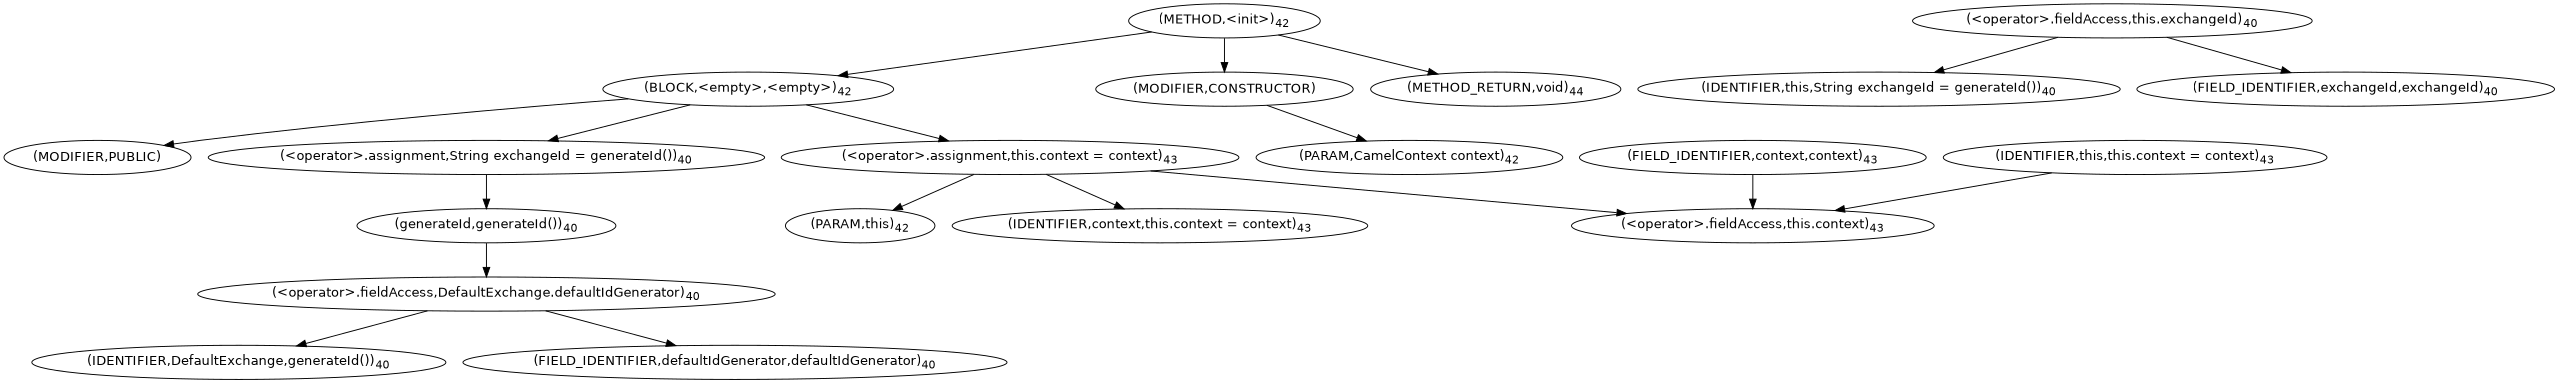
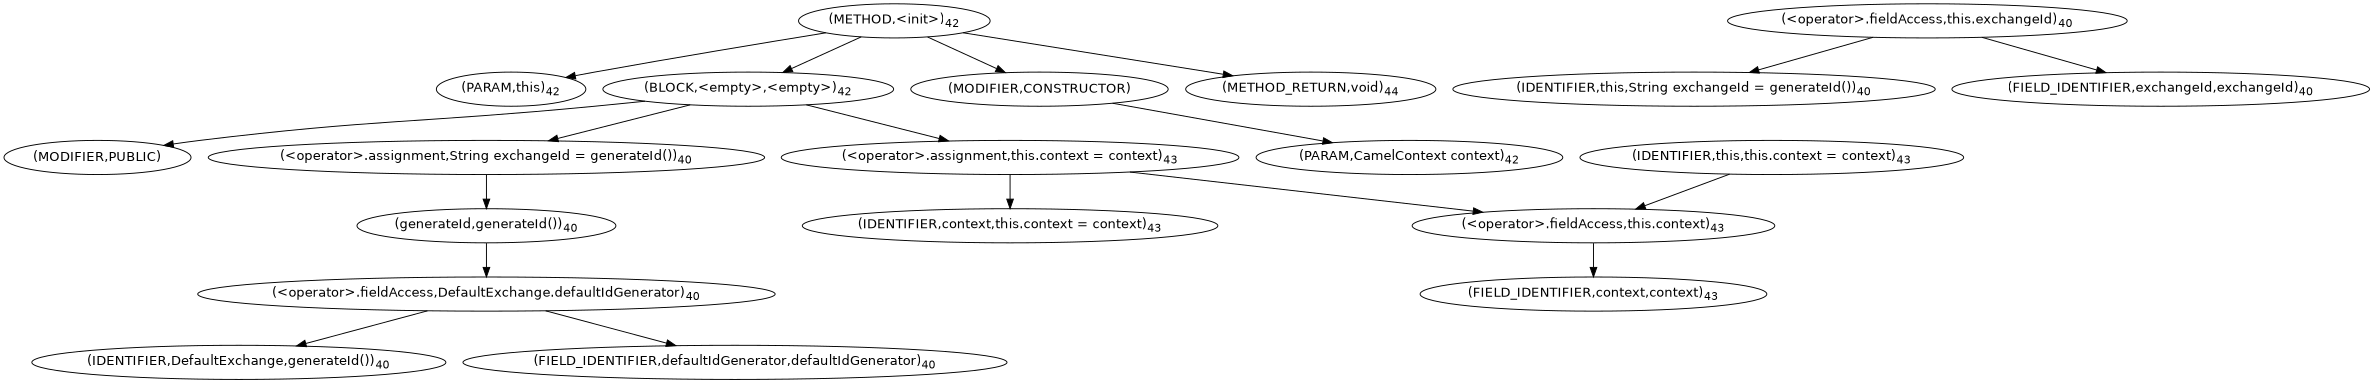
(1753, 187) -> (1593, 255)
(938, 191) -> (700, 54)
